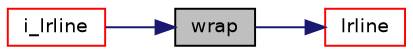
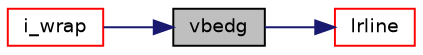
(56, 27) -> (55, 27)
(215, 27) -> (219, 27)
